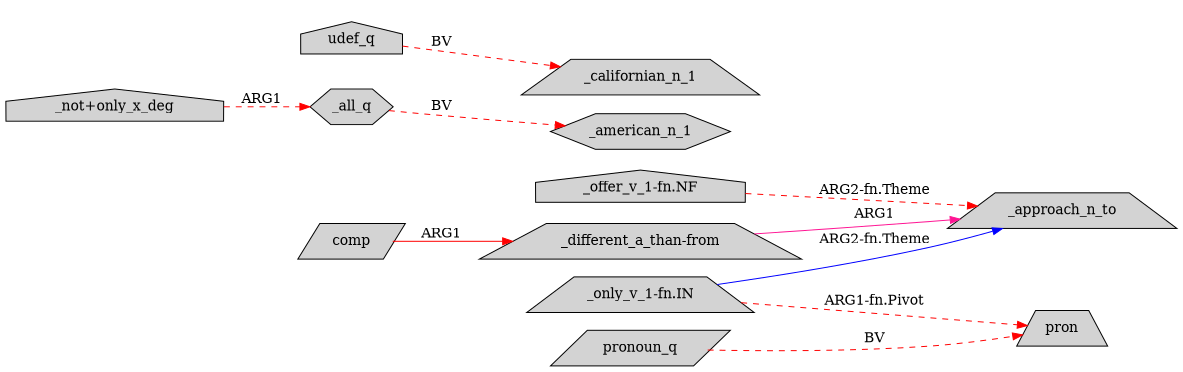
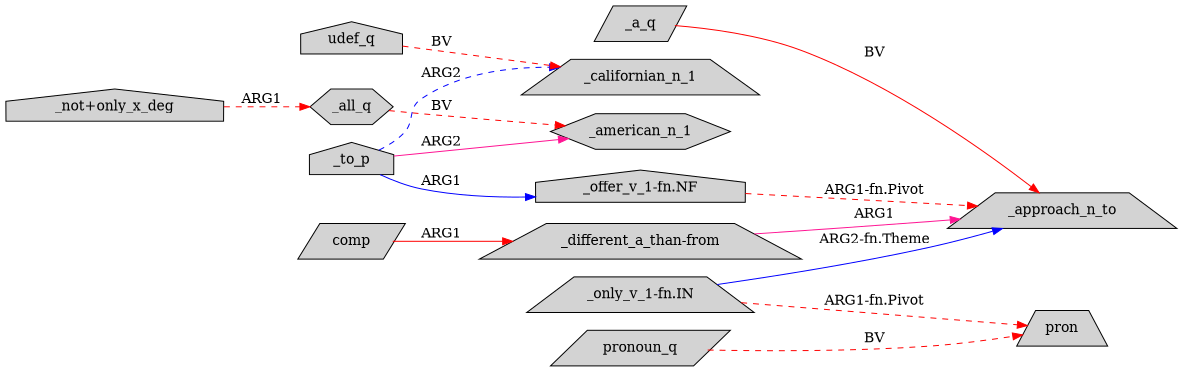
none -> (640, 24)
none -> (352, 160)
(875, 190) -> (875, 190)
